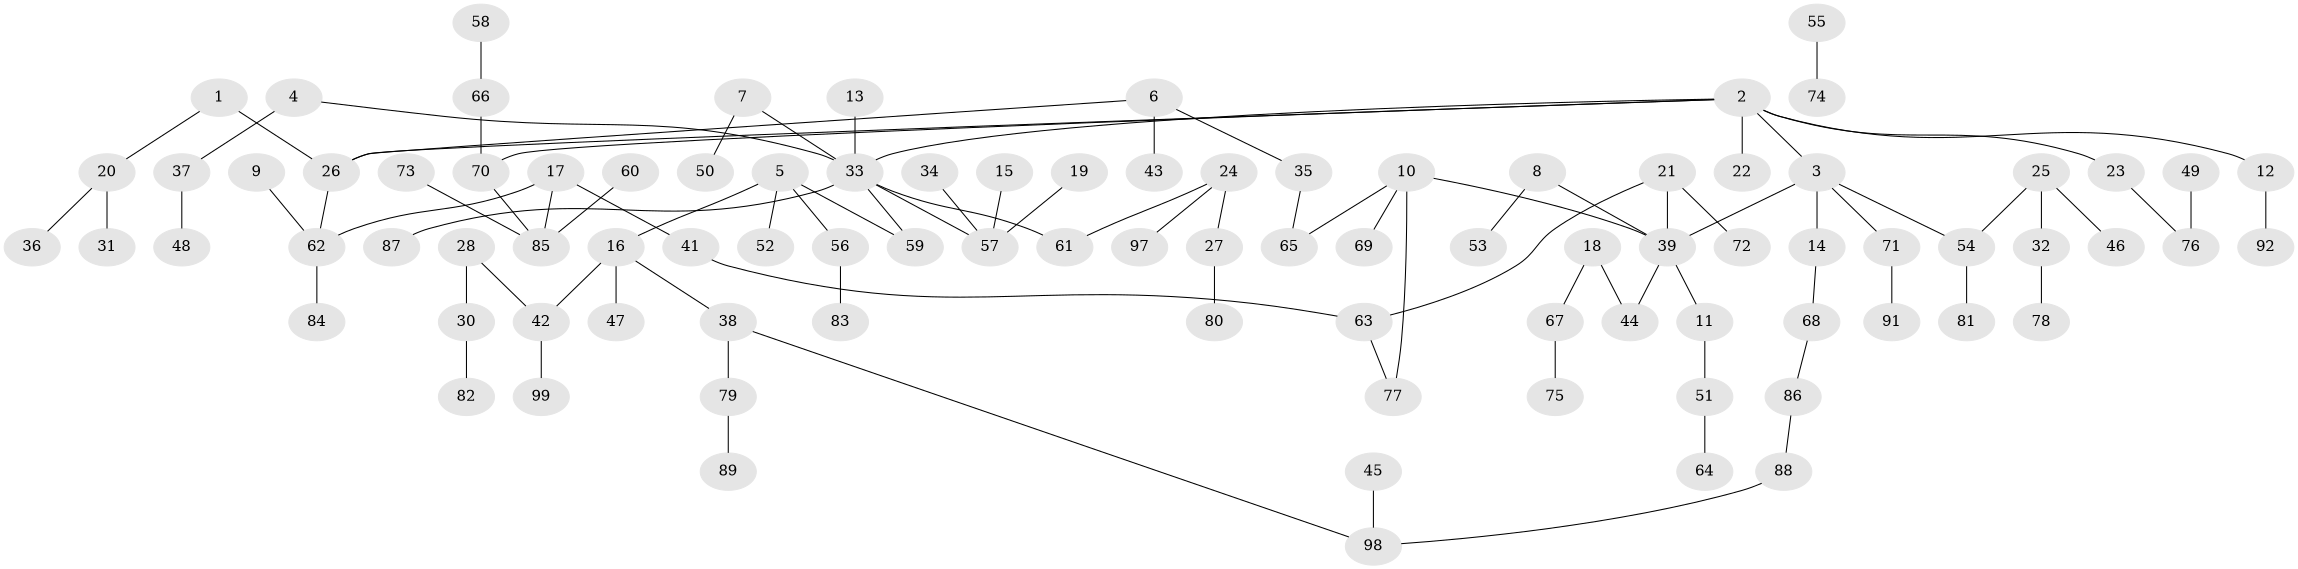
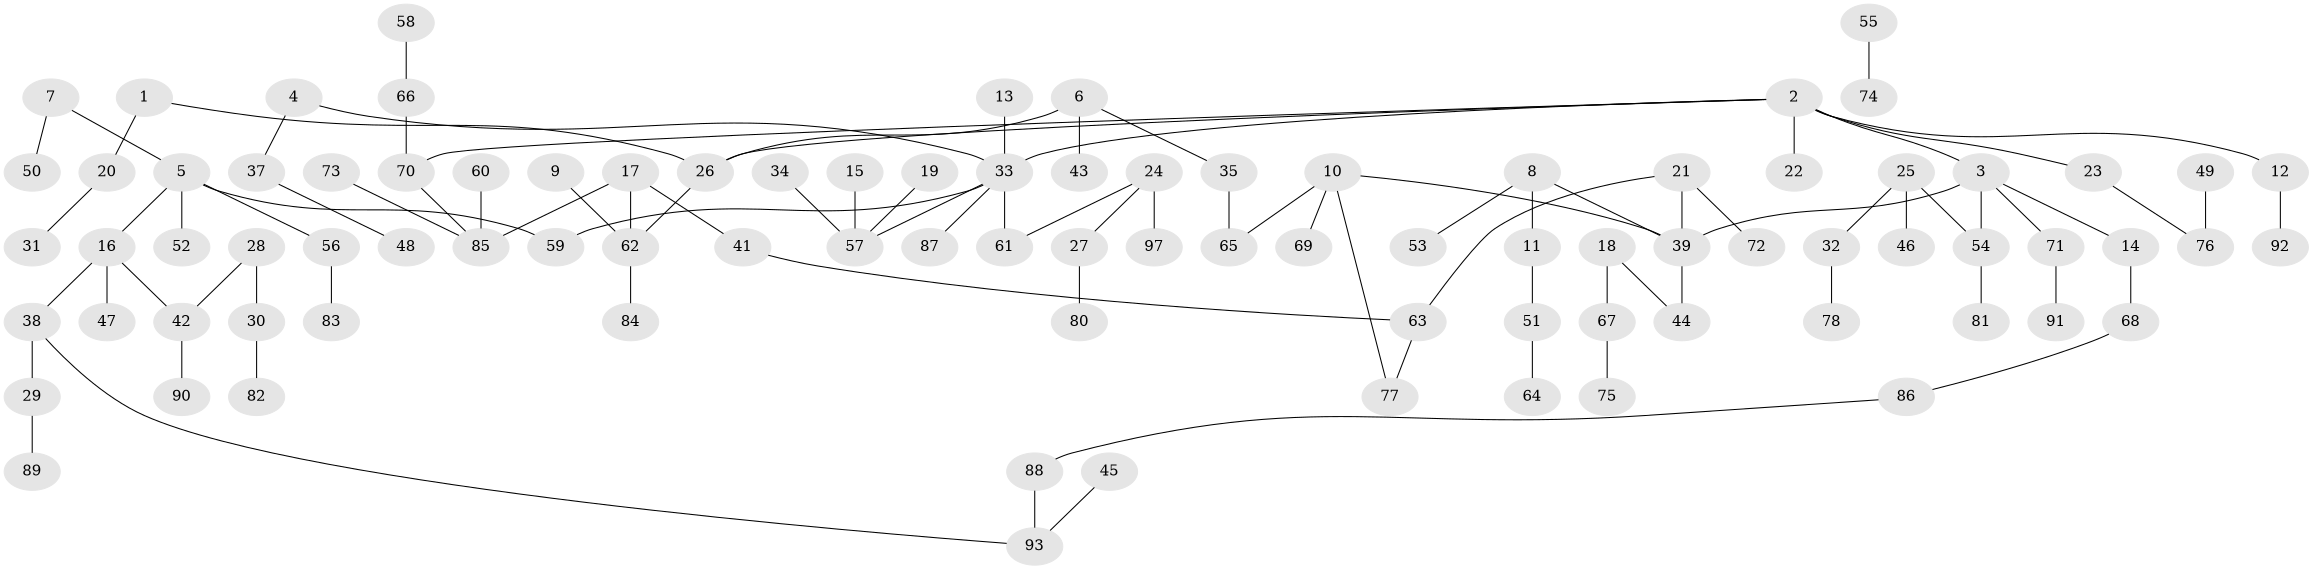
(810, 142) -> (116, 135)
(32, 247) -> none
(1686, 285) -> (1532, 216)
(541, 397) -> (182, 397)
(728, 397) -> (32, 397)
(1373, 546) -> (1035, 546)
